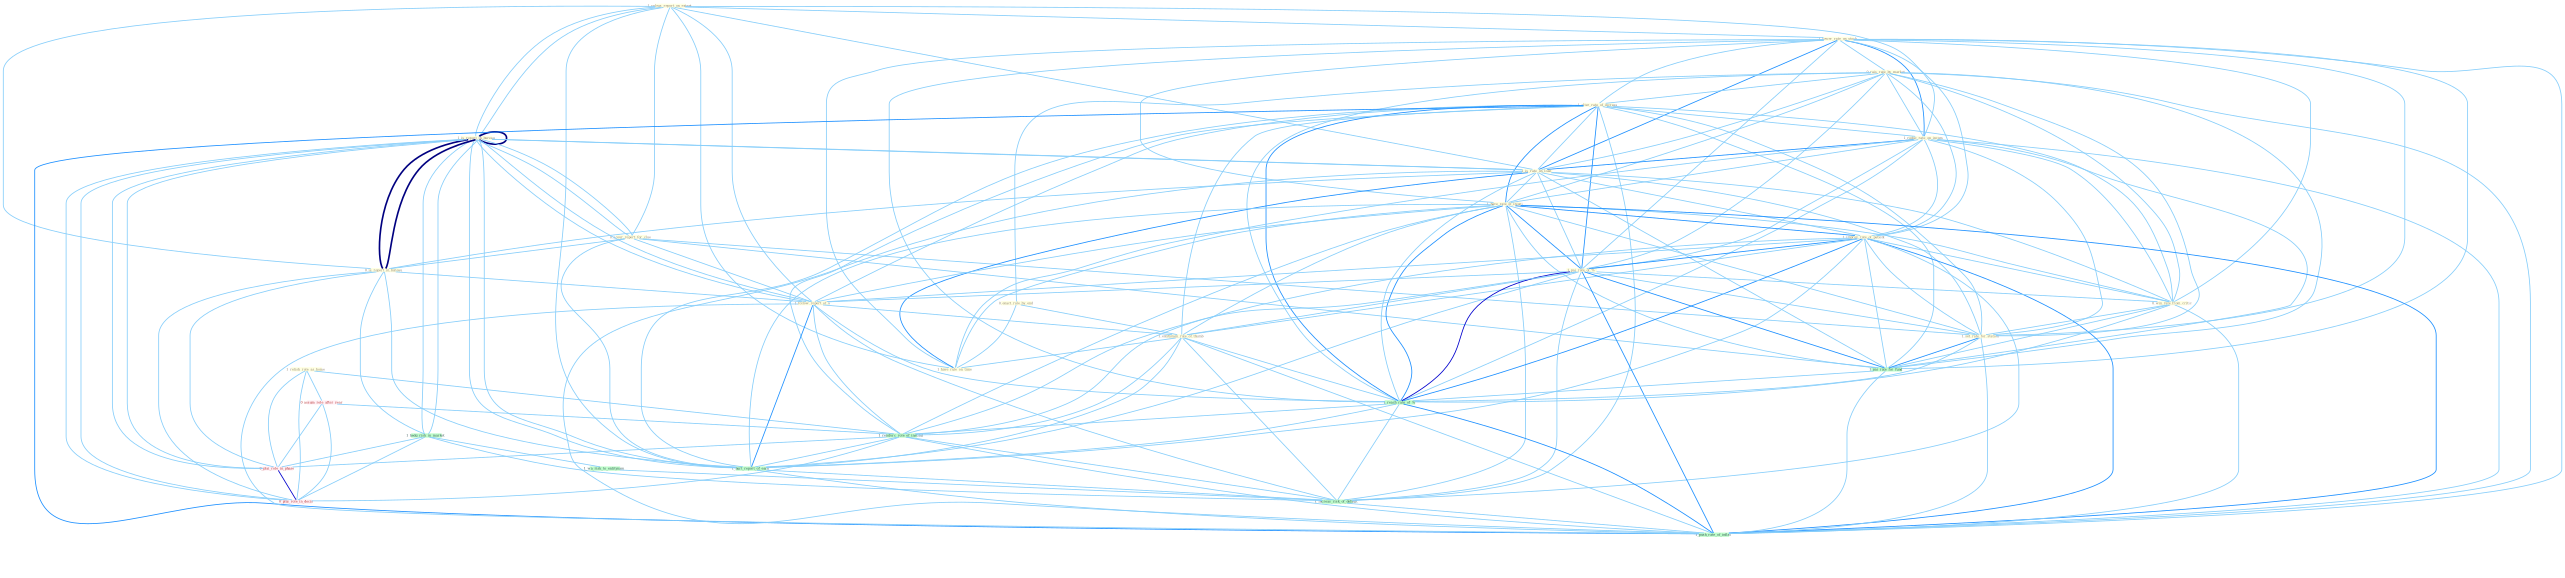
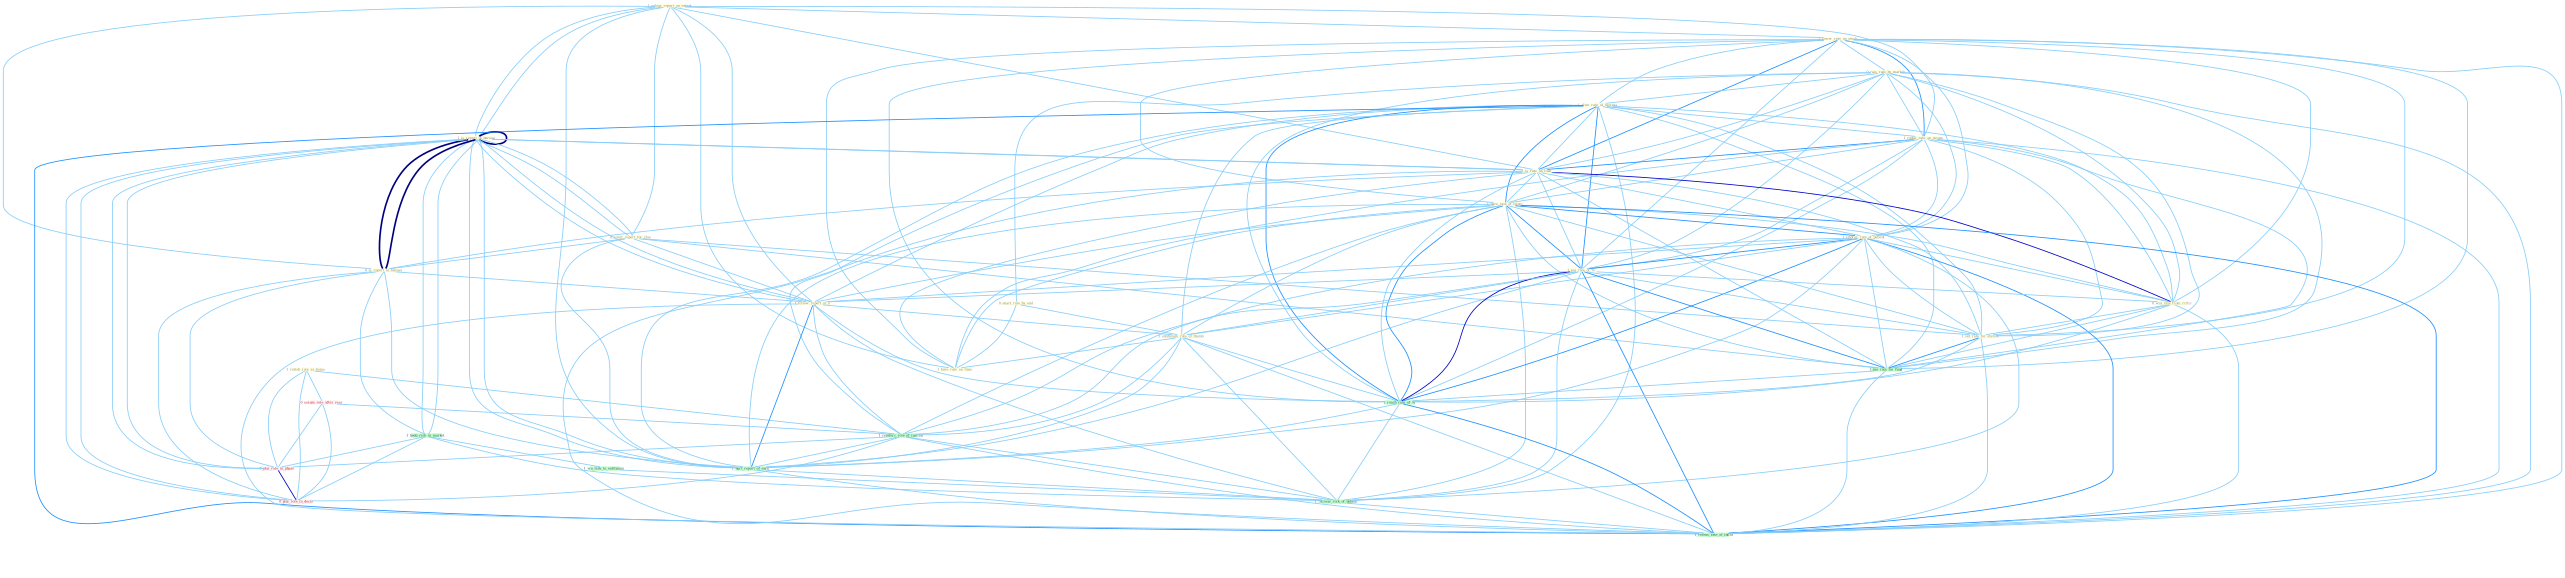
(1900, 208) -> (1900, 208)
(1166, 225) -> (1166, 225)
(1151, 419) -> none
(1714, 535) -> (1714, 535)
